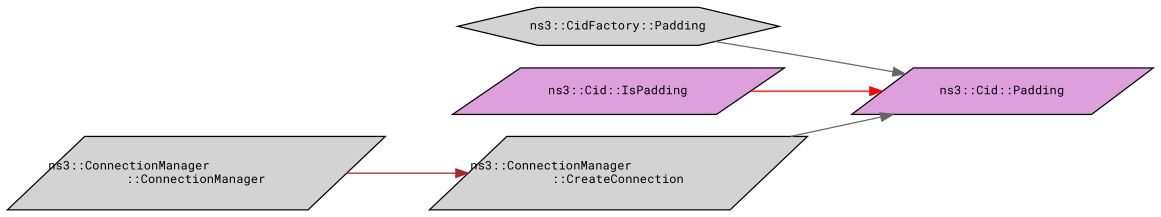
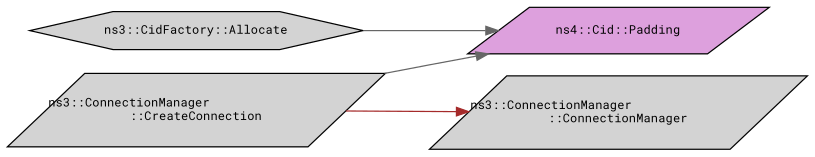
(618, 26) -> (196, 31)
(618, 91) -> none
(1002, 91) -> (618, 31)
(401, 173) -> (401, 111)
